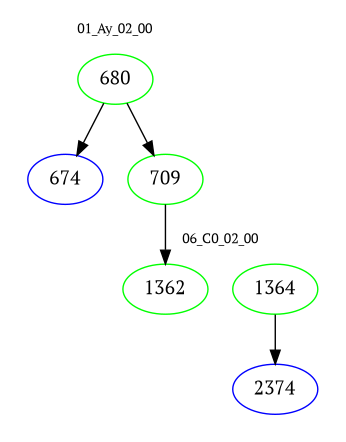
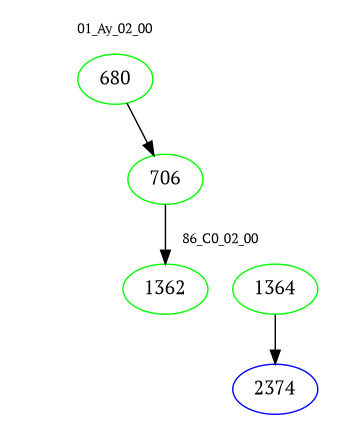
(65, 179) -> none
(165, 179) -> (165, 179)
(220, 240) -> (220, 240)
